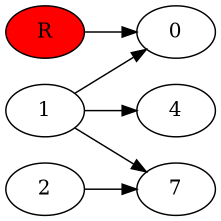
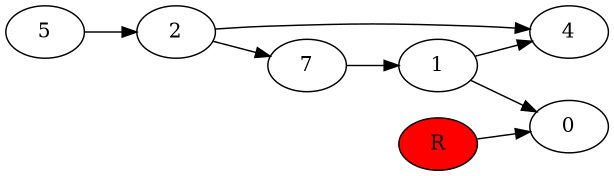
none -> (365, 24)
none -> (45, 32)
(104, 146) -> (366, 66)
